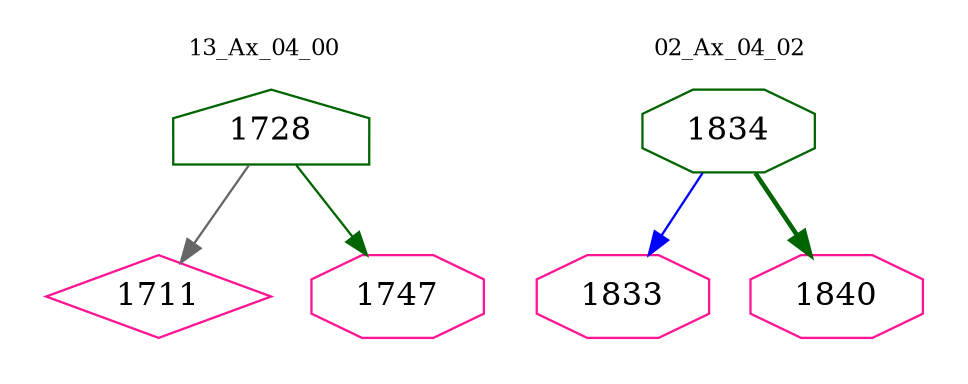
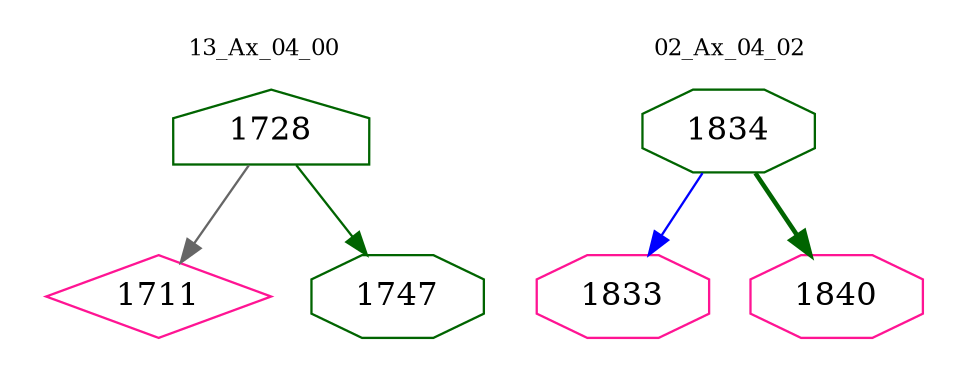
(398, 297) -> (398, 297)
